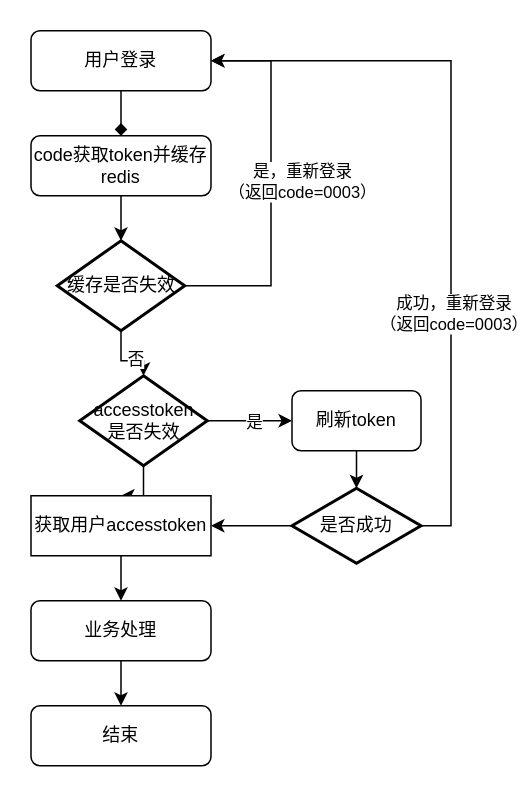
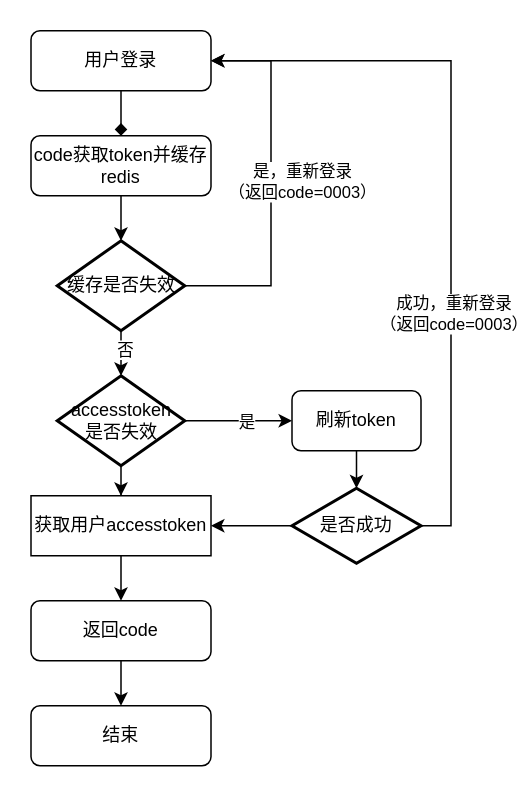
(143, 421) -> (121, 421)
(121, 631) -> (121, 631)
